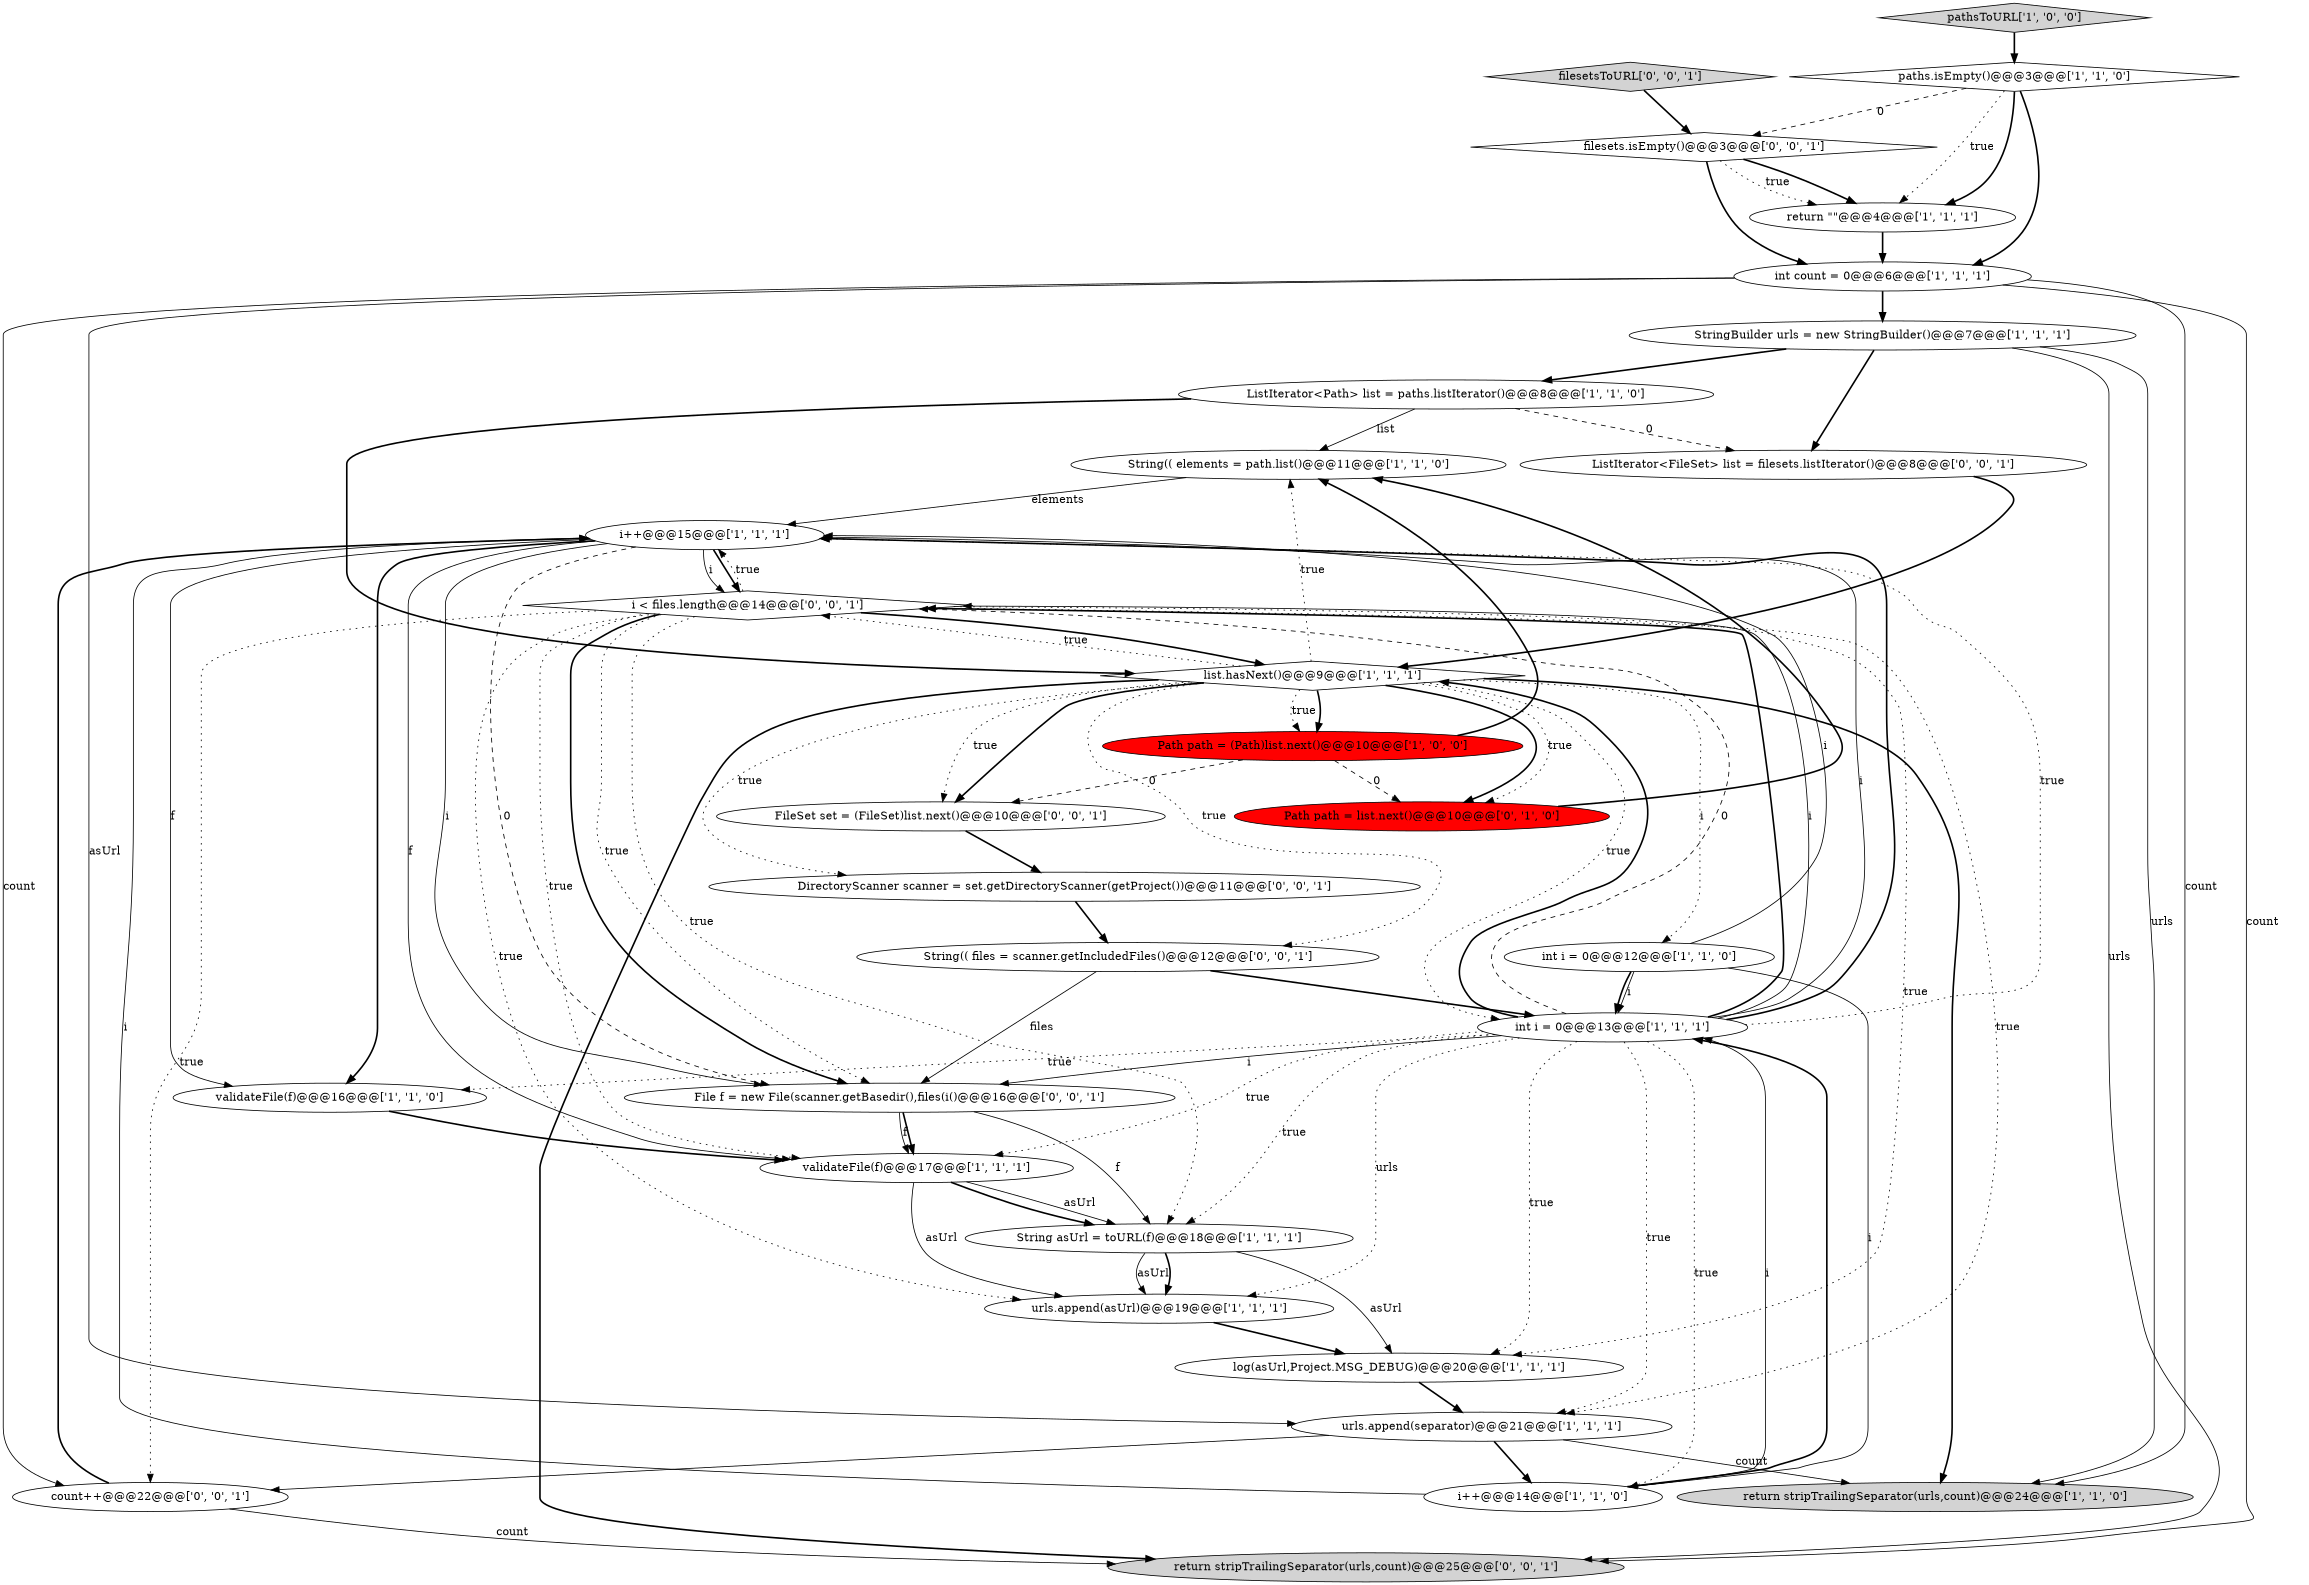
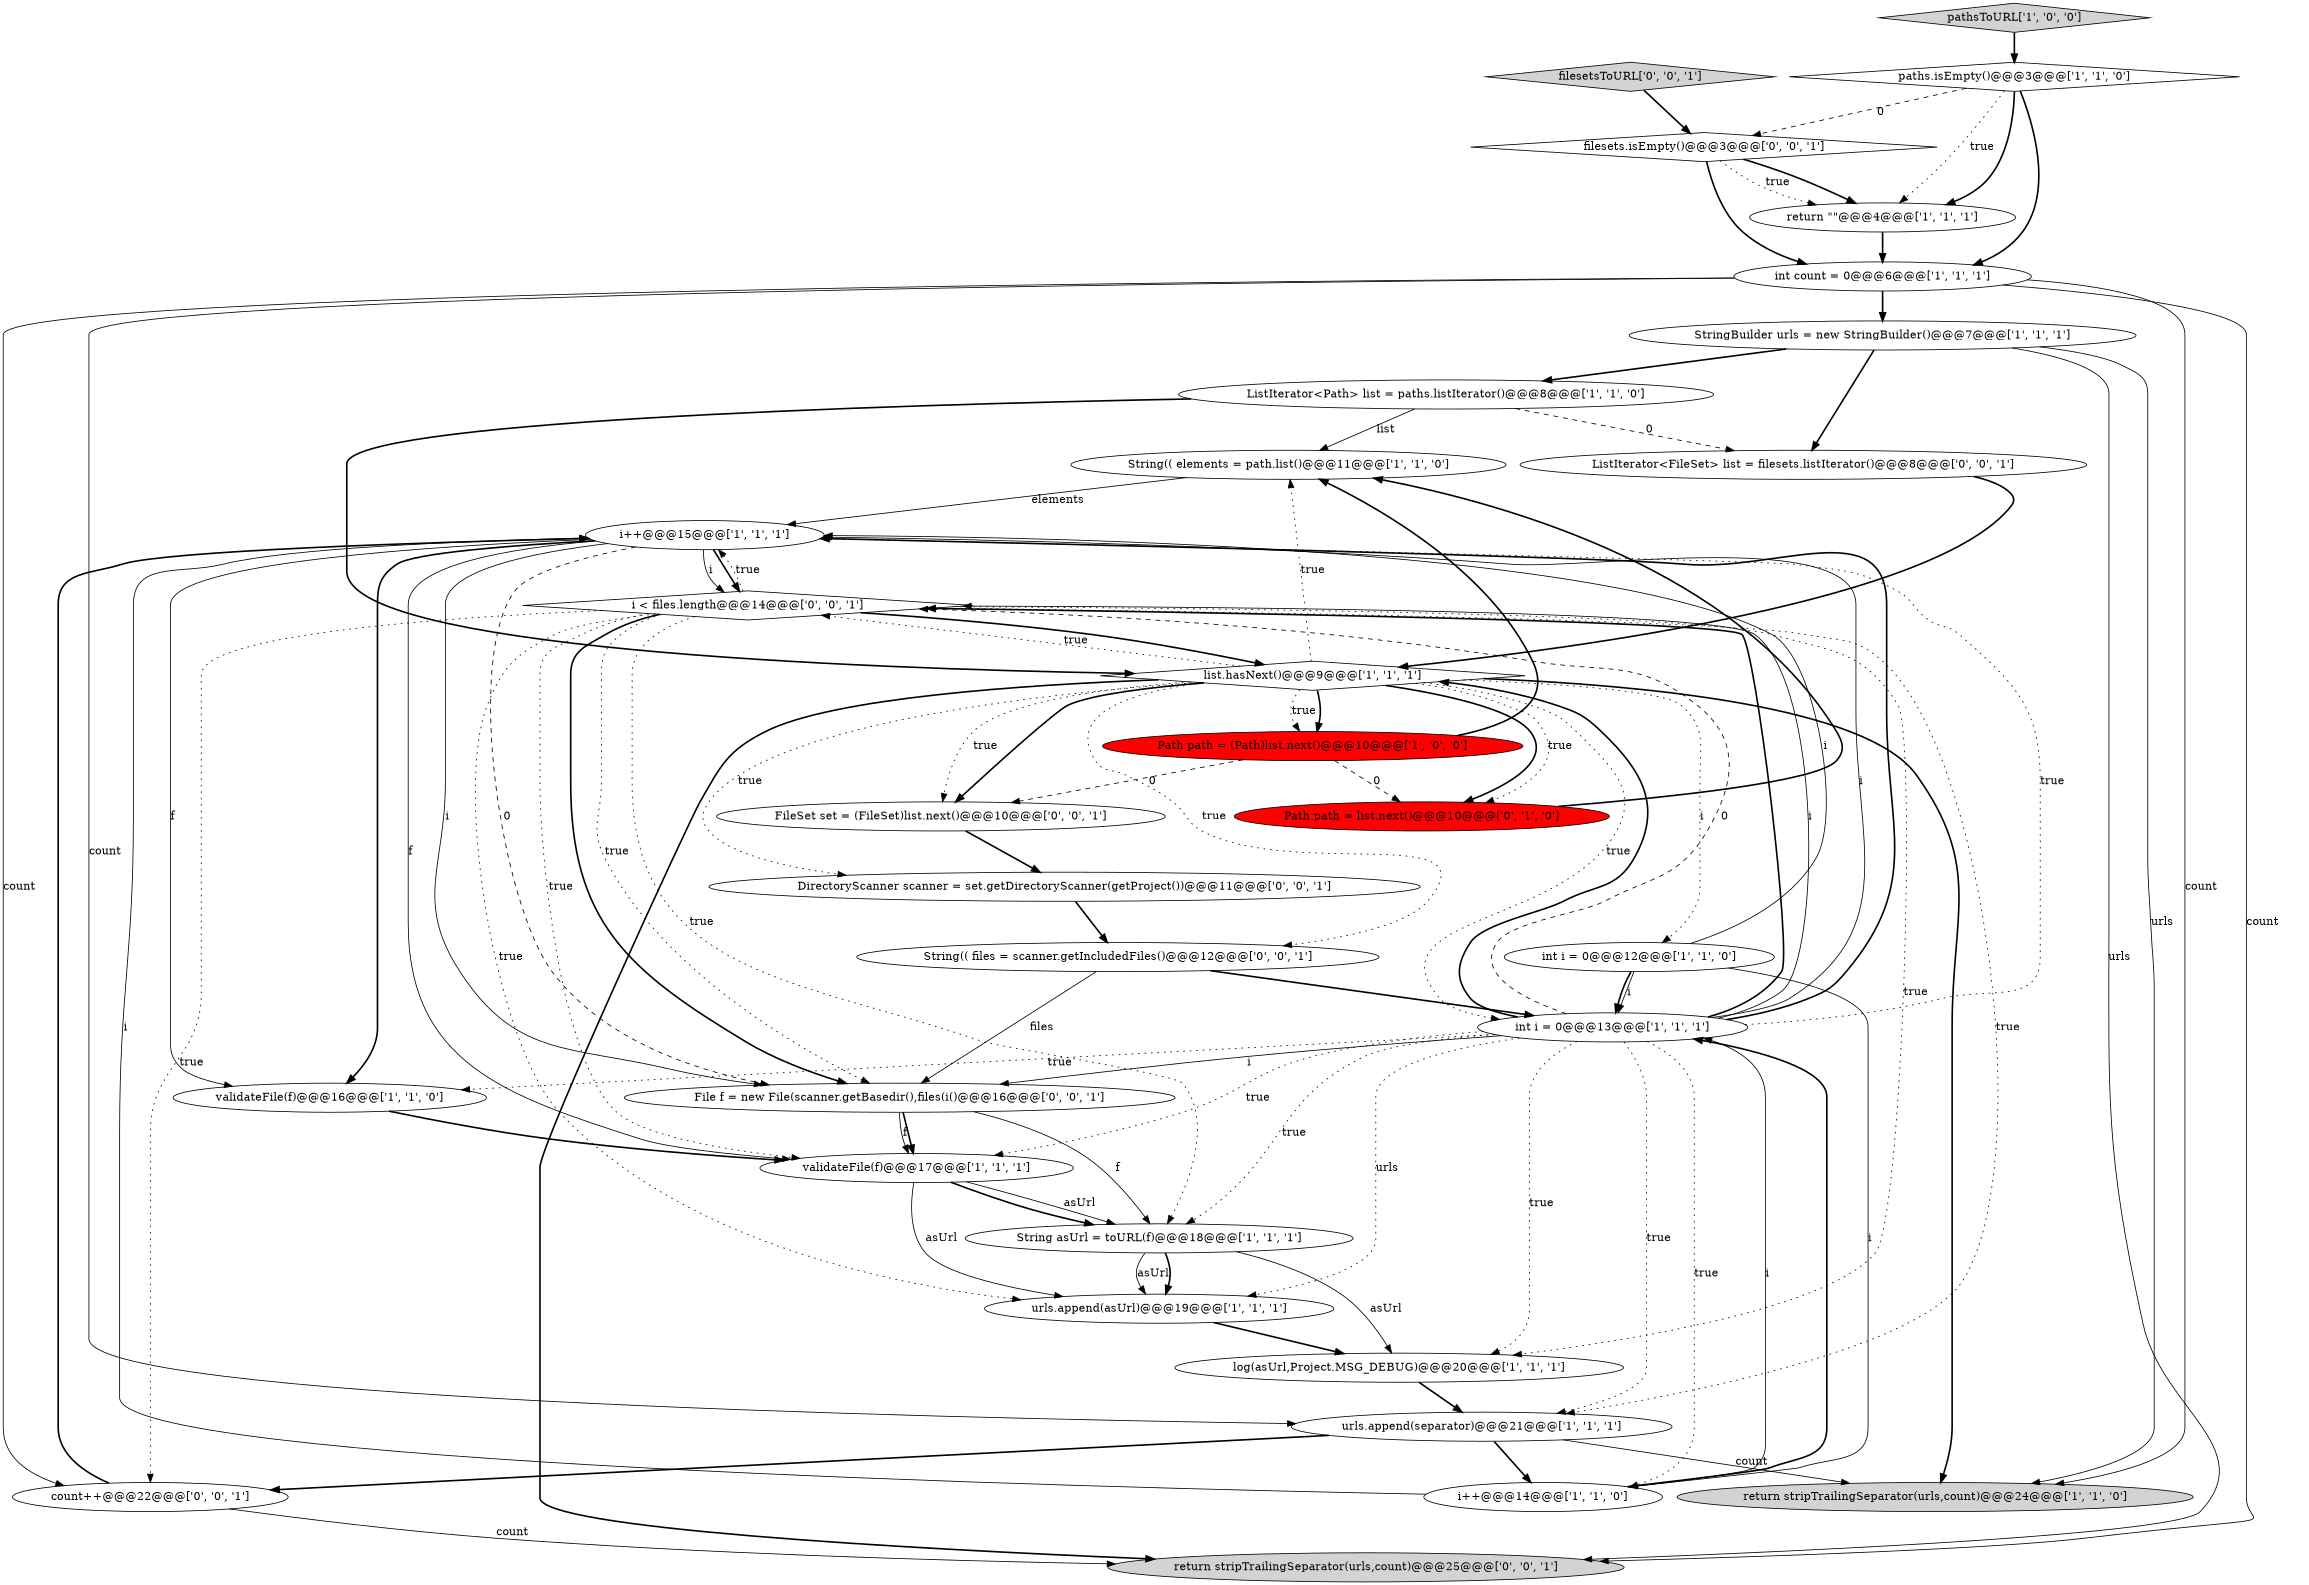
(105, 852) -> (105, 852)
(804, 1462) -> (804, 1462)
